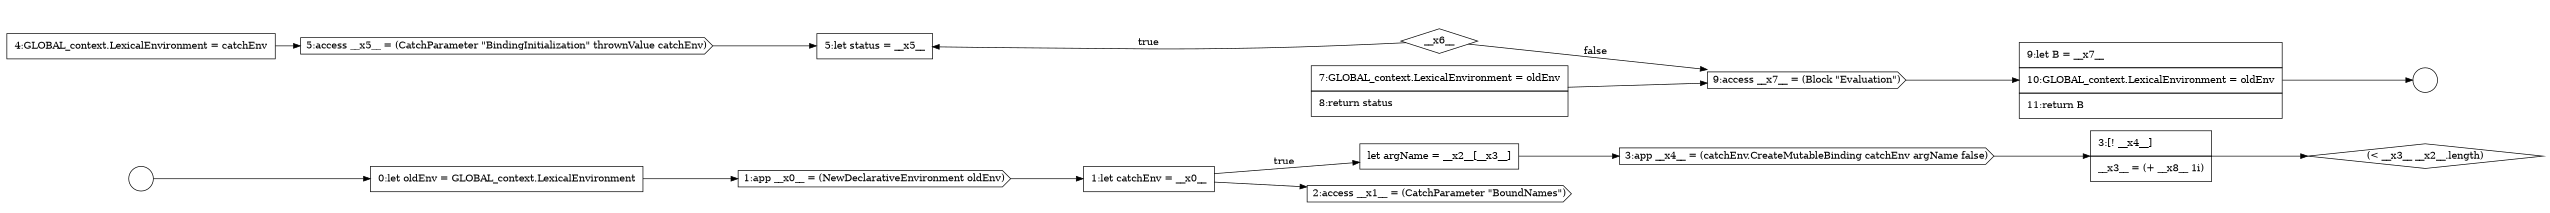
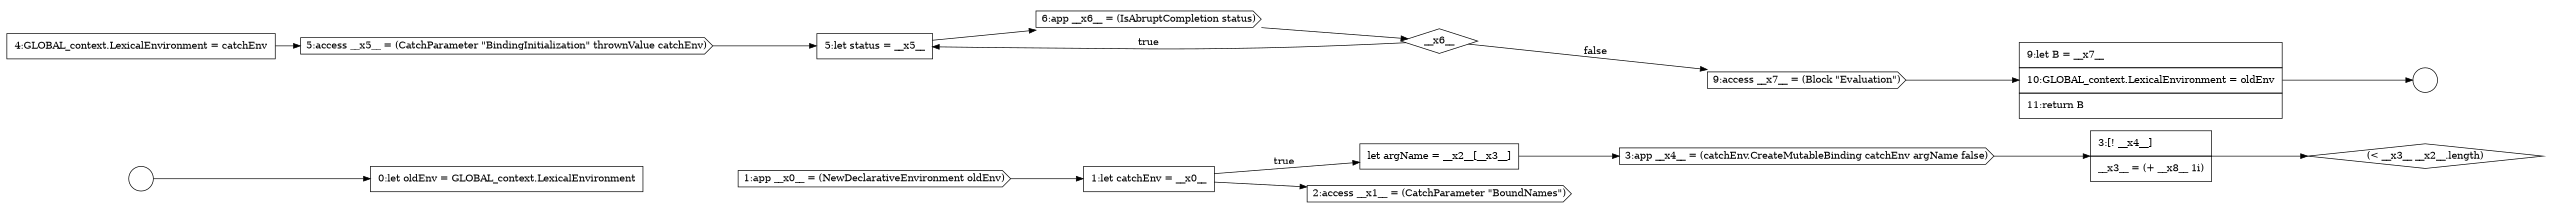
none -> (1149, 19)
(1439, 91) -> none
(687, 179) -> none
